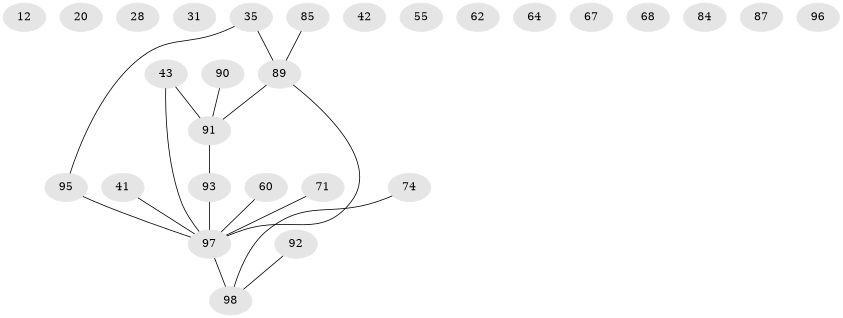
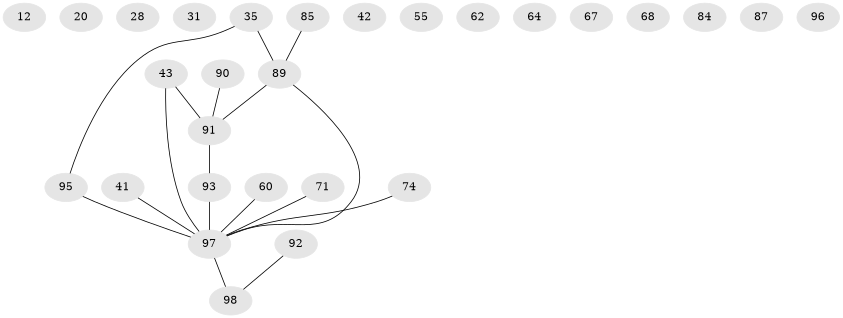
(296, 214) -> (309, 216)
